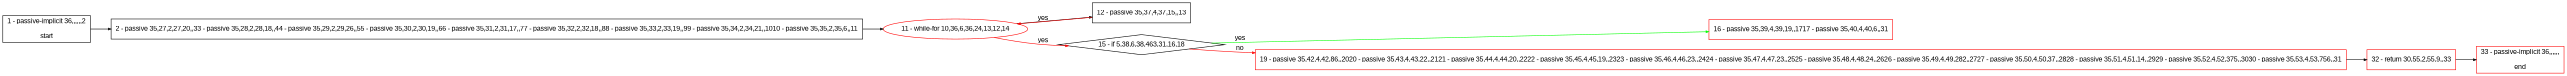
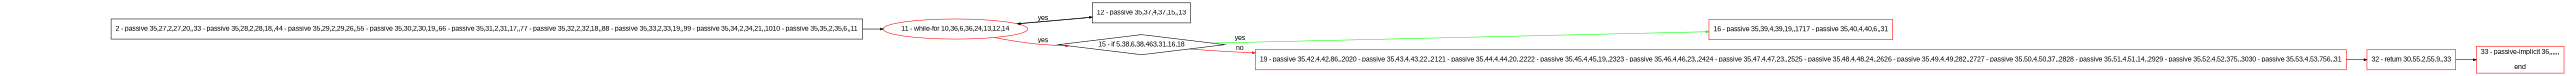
(1056, 21) -> (1056, 21)
(47, 29) -> none
